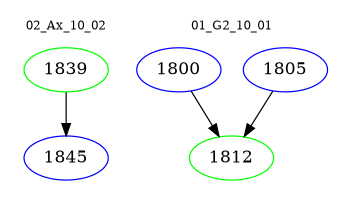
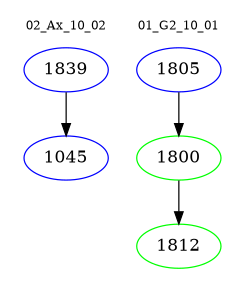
(66, 70) -> (66, 70)
(179, 70) -> (179, 158)
(262, 108) -> (179, 108)
(66, 158) -> (66, 158)
